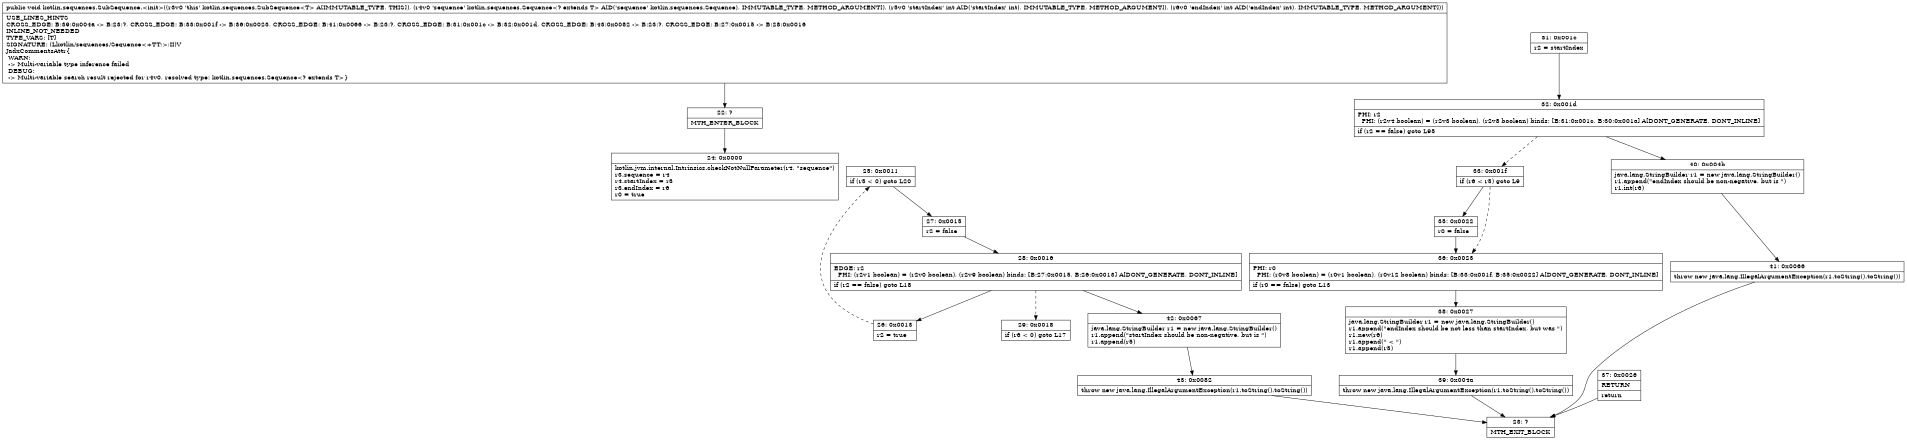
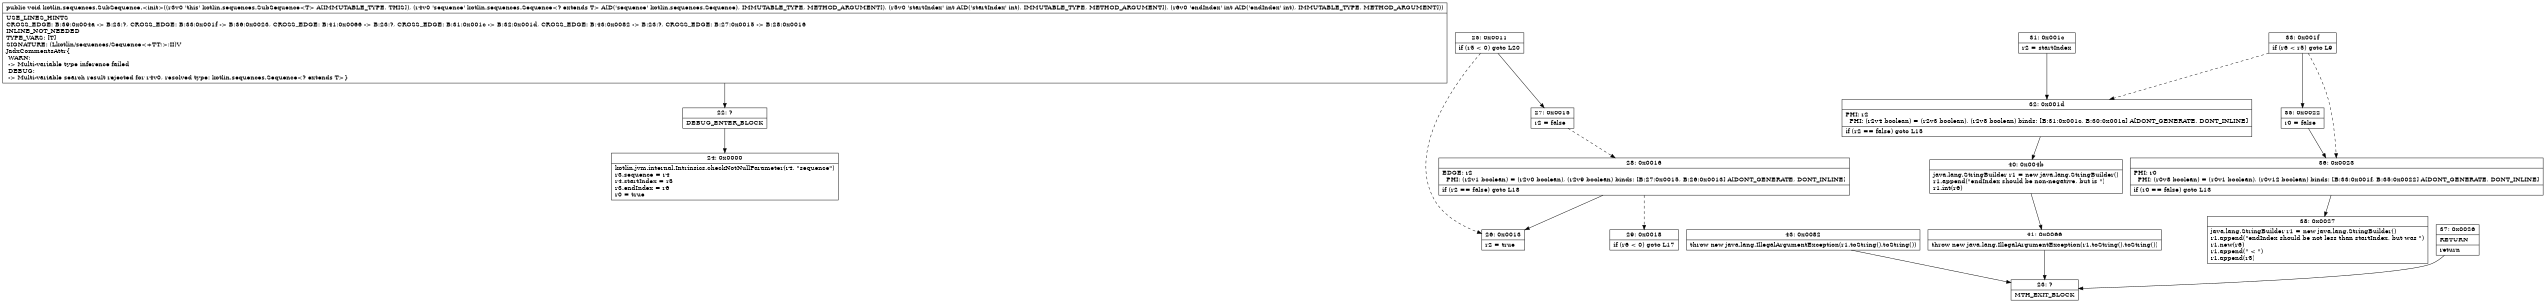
(725, 123) -> (725, 123)
(1397, 131) -> (1884, 131)
(1521, 150) -> (2191, 76)
(979, 244) -> (1590, 142)
(821, 263) -> (1428, 147)
(1184, 330) -> none
(1456, 385) -> none
